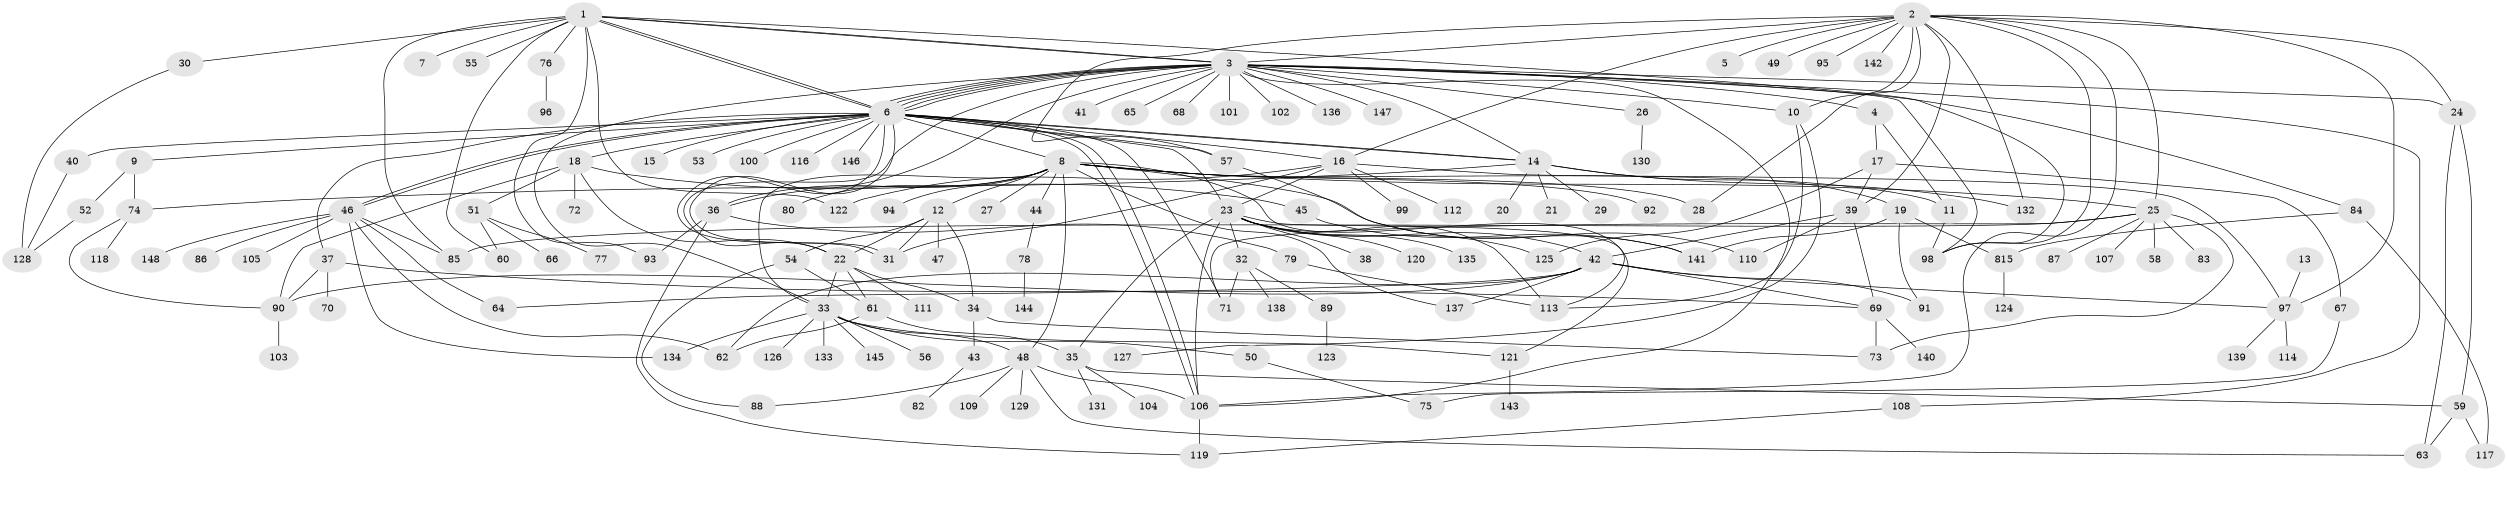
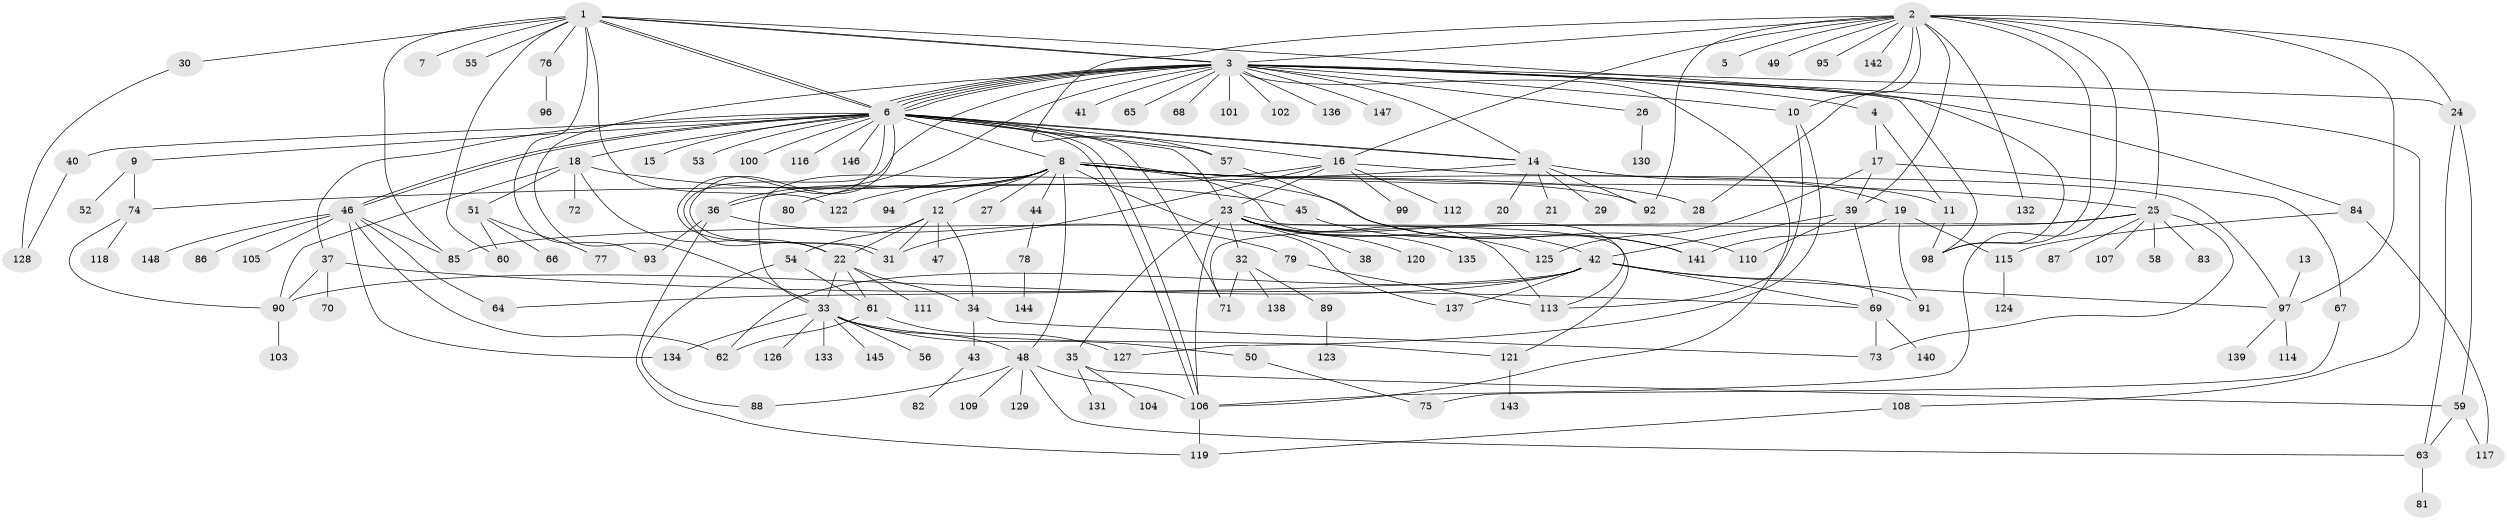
none -> (1702, 51)
(1780, 184) -> (1580, 180)
(54, 235) -> none
(2004, 260) -> (2004, 260)
(973, 333) -> (1009, 334)
none -> (2423, 505)
